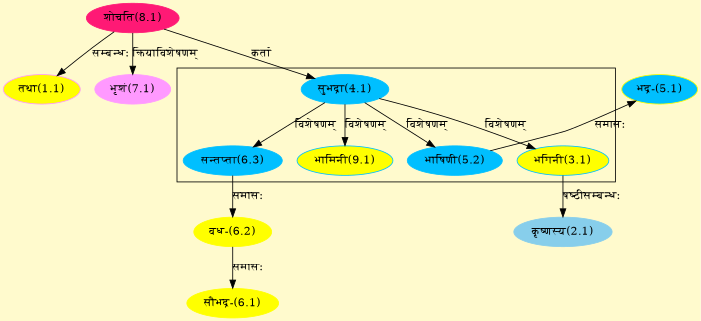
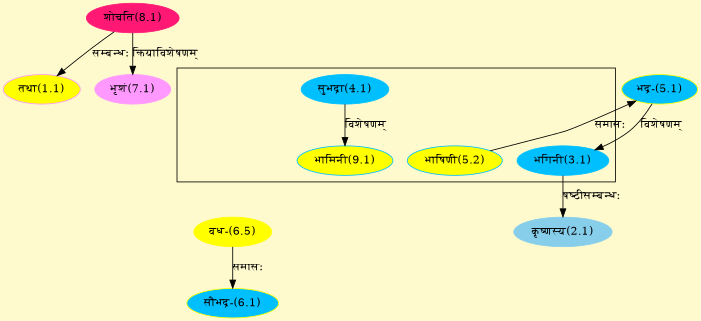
(235, 53) -> none
(454, 120) -> (631, 130)
(396, 123) -> none
(233, 161) -> none
(455, 161) -> (455, 161)
(563, 161) -> (563, 161)
(233, 232) -> (233, 232)
(233, 303) -> (233, 303)
